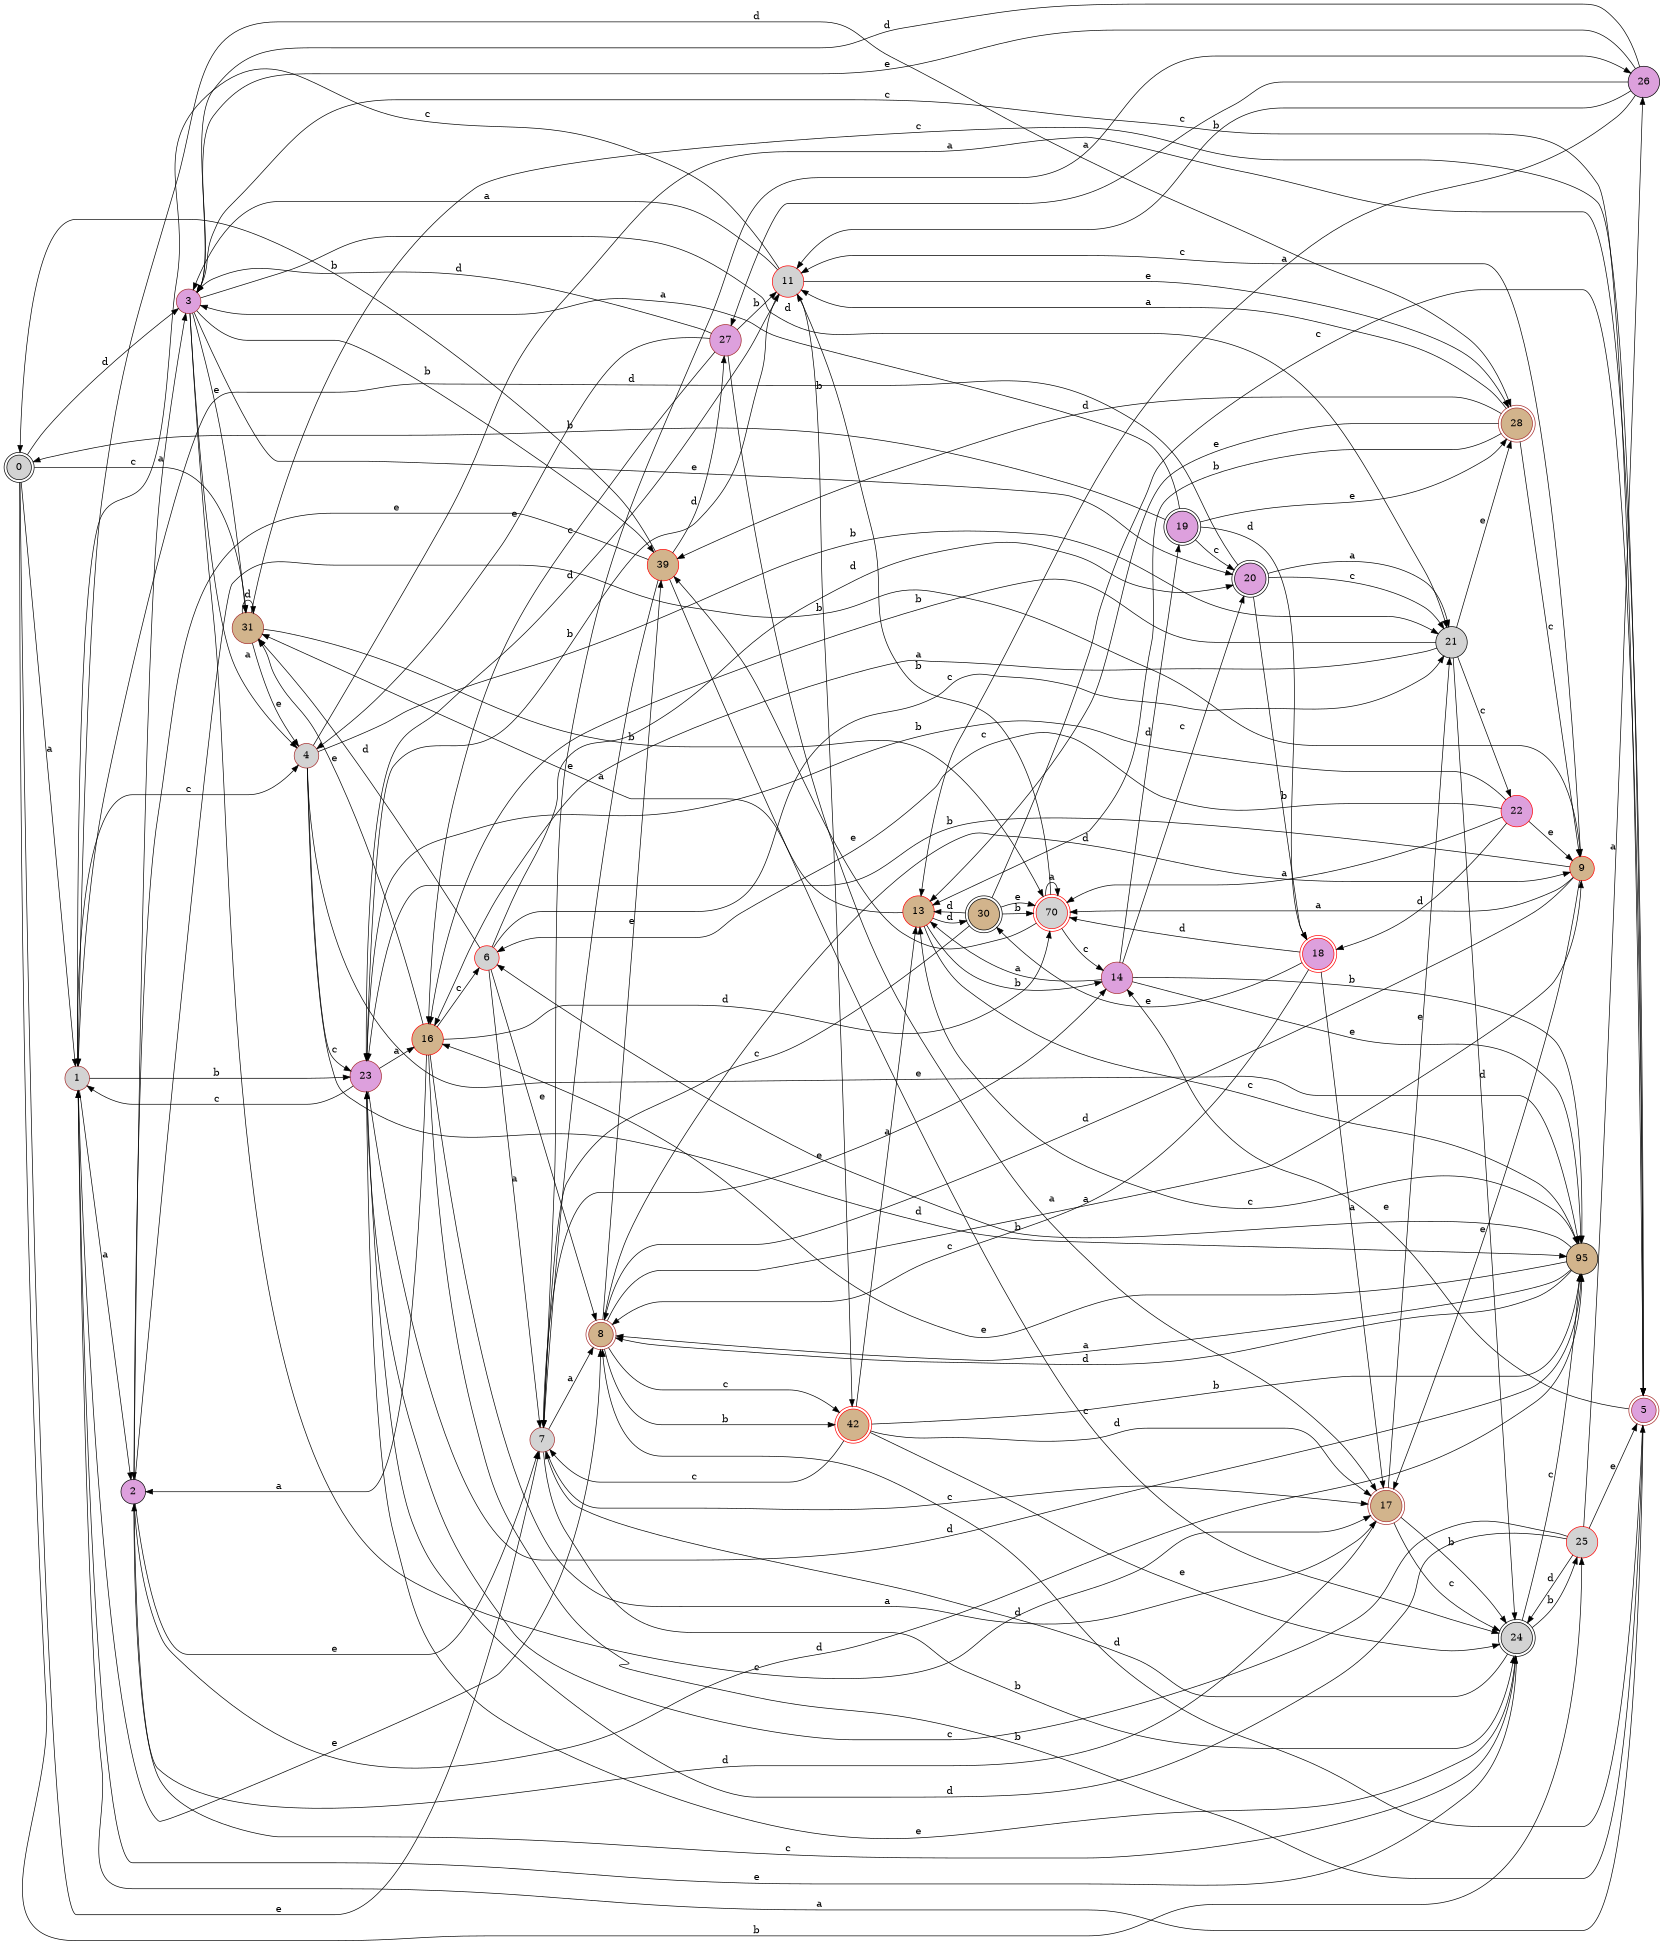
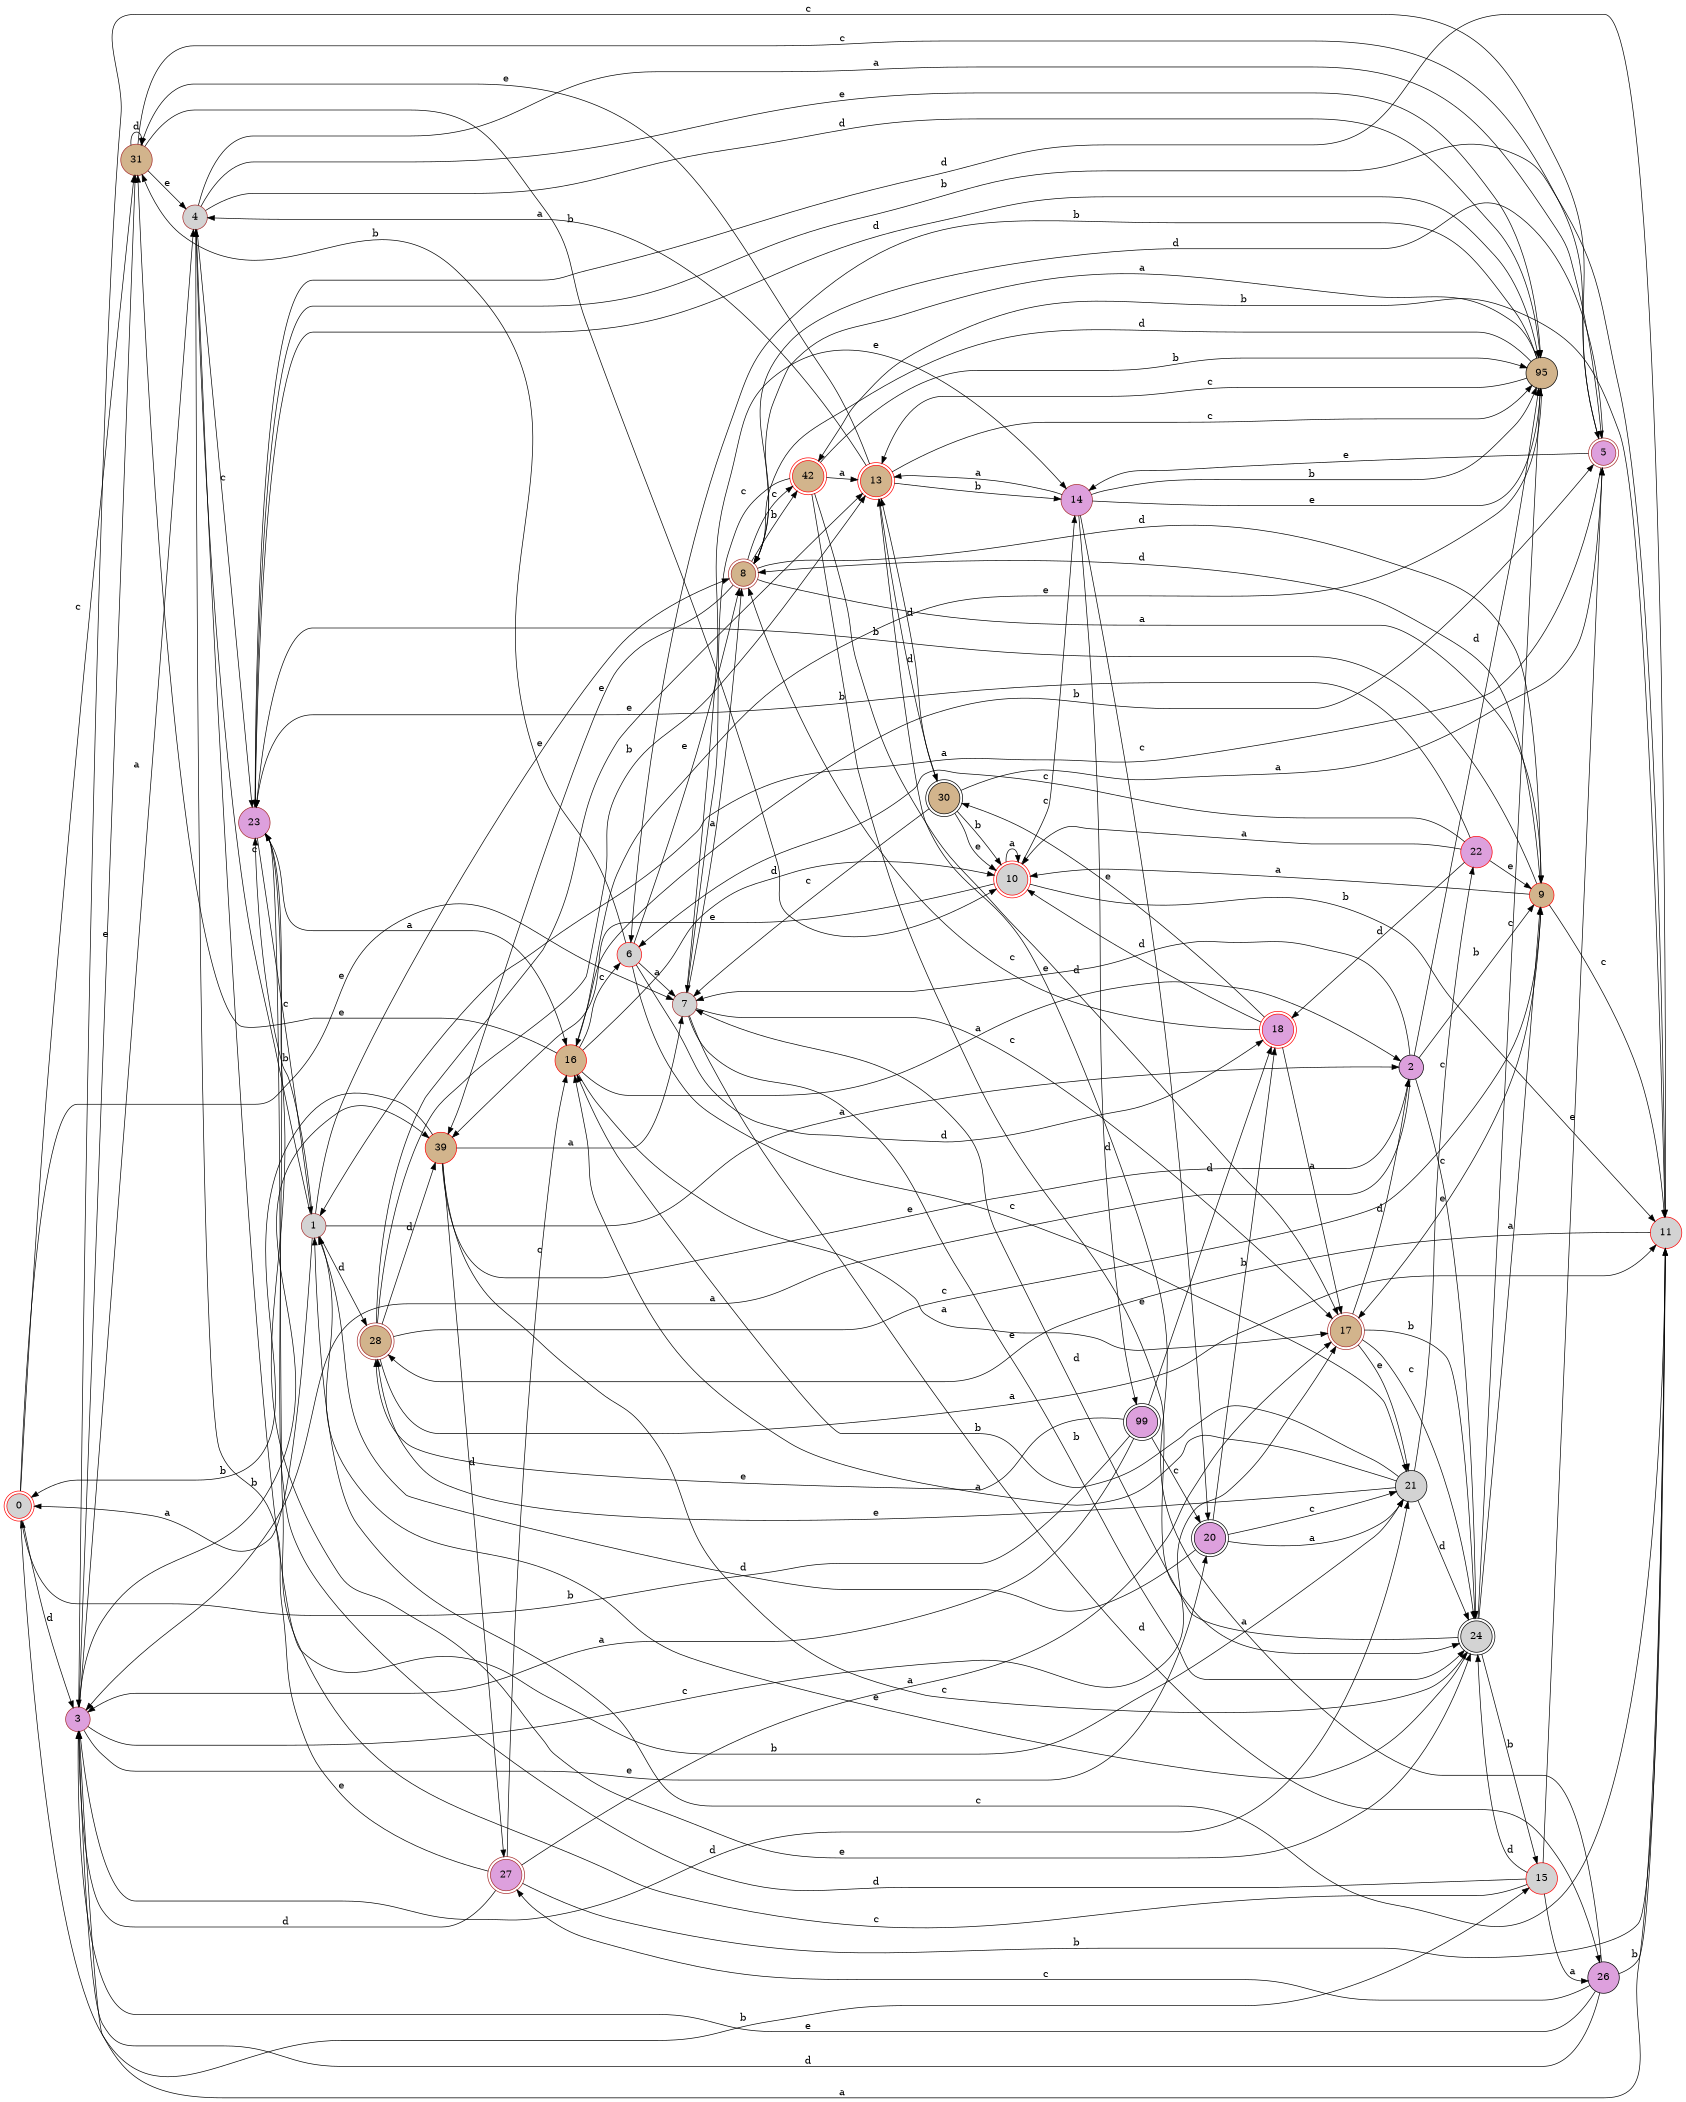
(1086, 145) -> (1142, 1628)
none -> (589, 226)
(1318, 334) -> (1278, 768)
(725, 340) -> (506, 1875)
(19, 467) -> (19, 1506)
(1182, 527) -> (1142, 1422)
(765, 633) -> (915, 1141)
(366, 750) -> (376, 234)
(48, 771) -> (287, 1482)
(919, 912) -> (876, 481)
(1052, 913) -> (1012, 879)
none -> (1511, 1266)
(1582, 1542) -> (1542, 1878)
